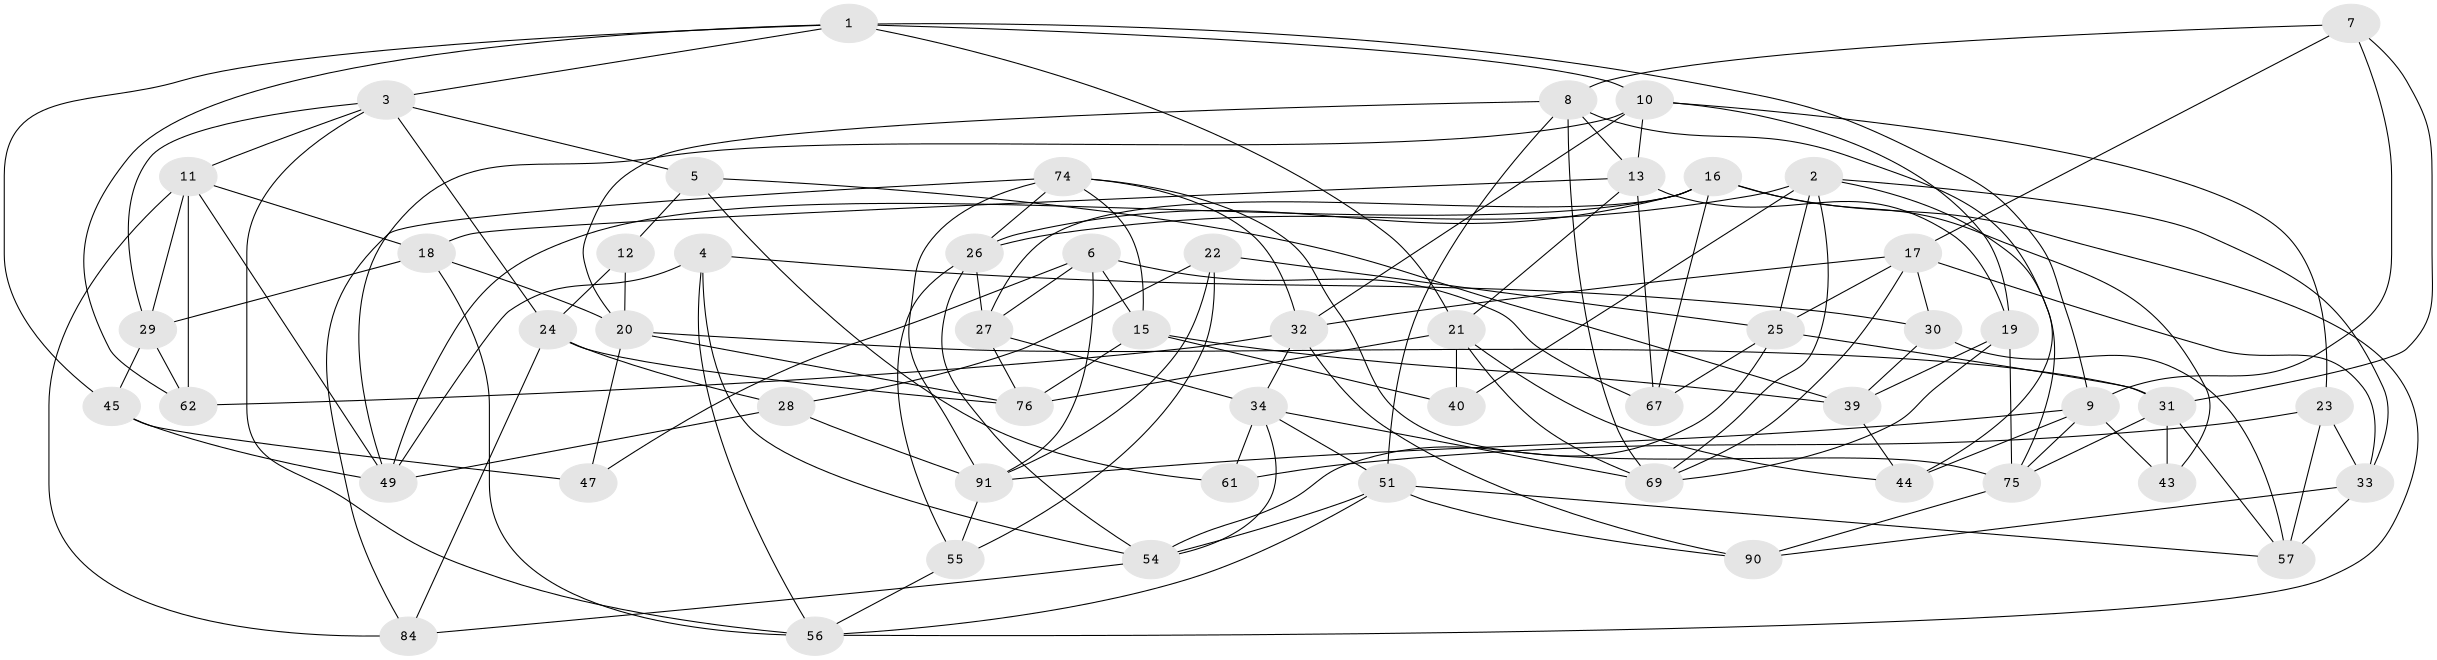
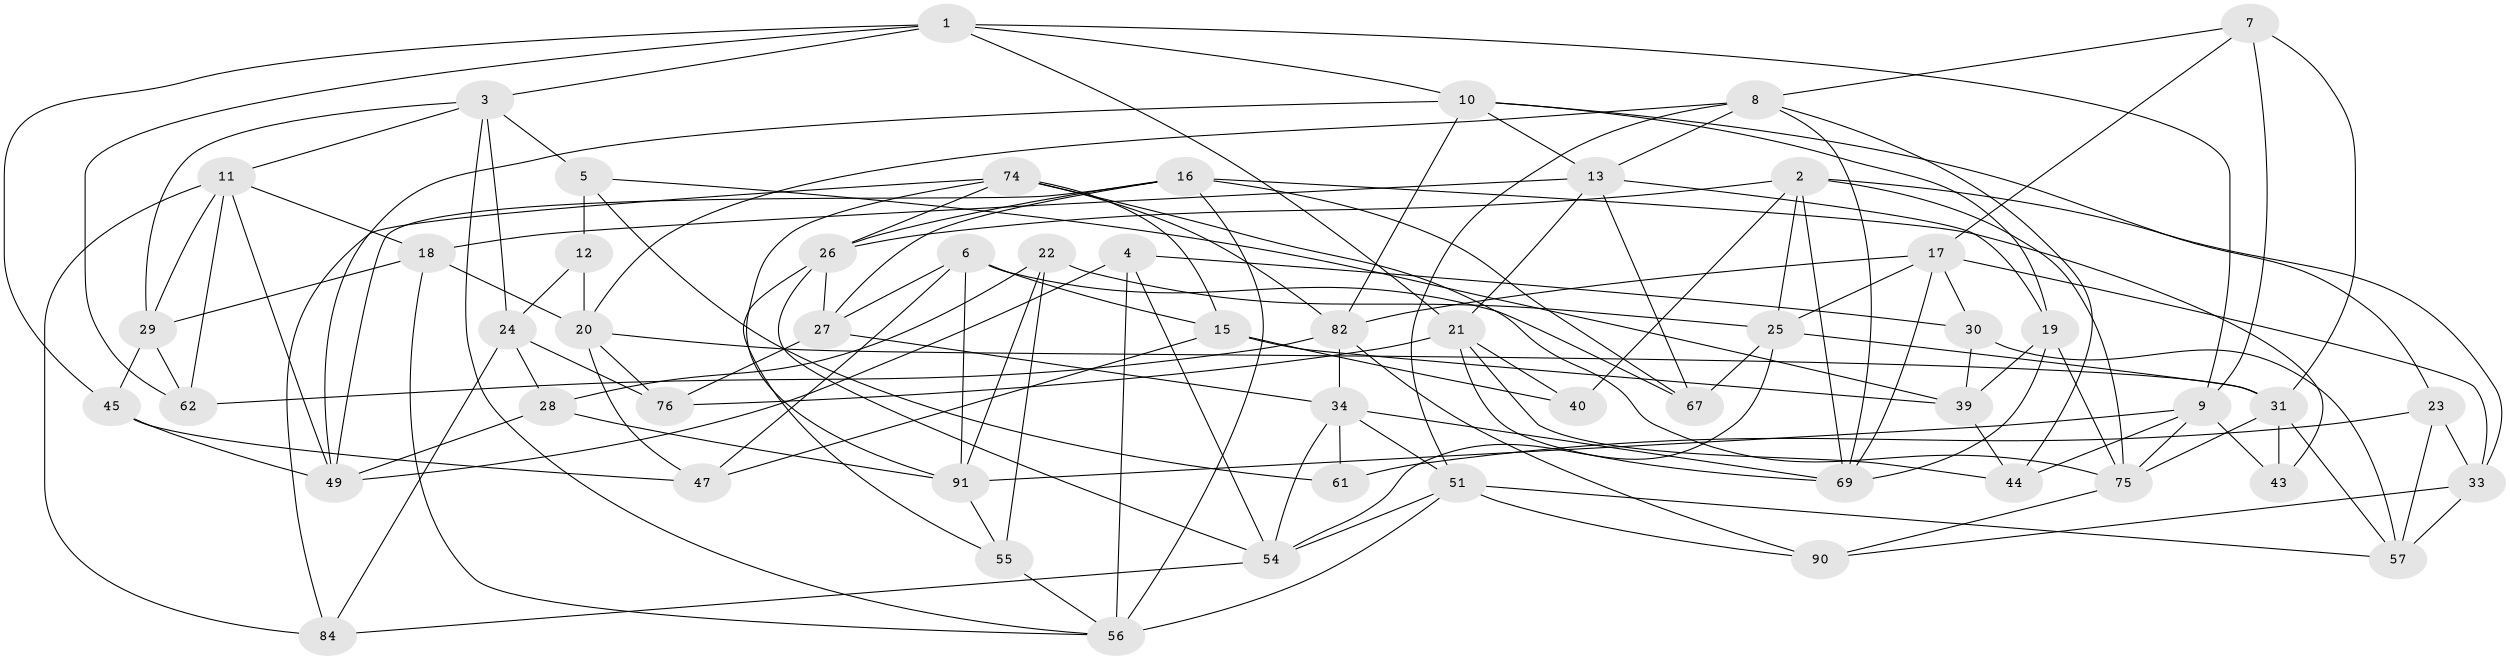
(1299, 330) -> (1339, 330)
(1077, 372) -> (974, 403)
